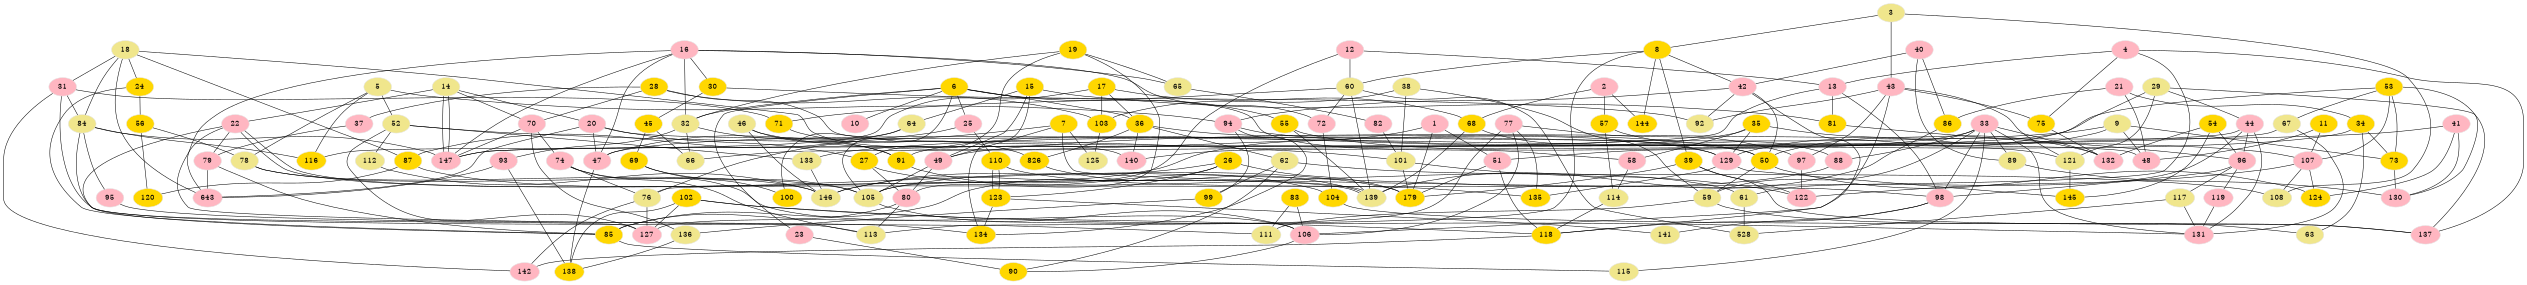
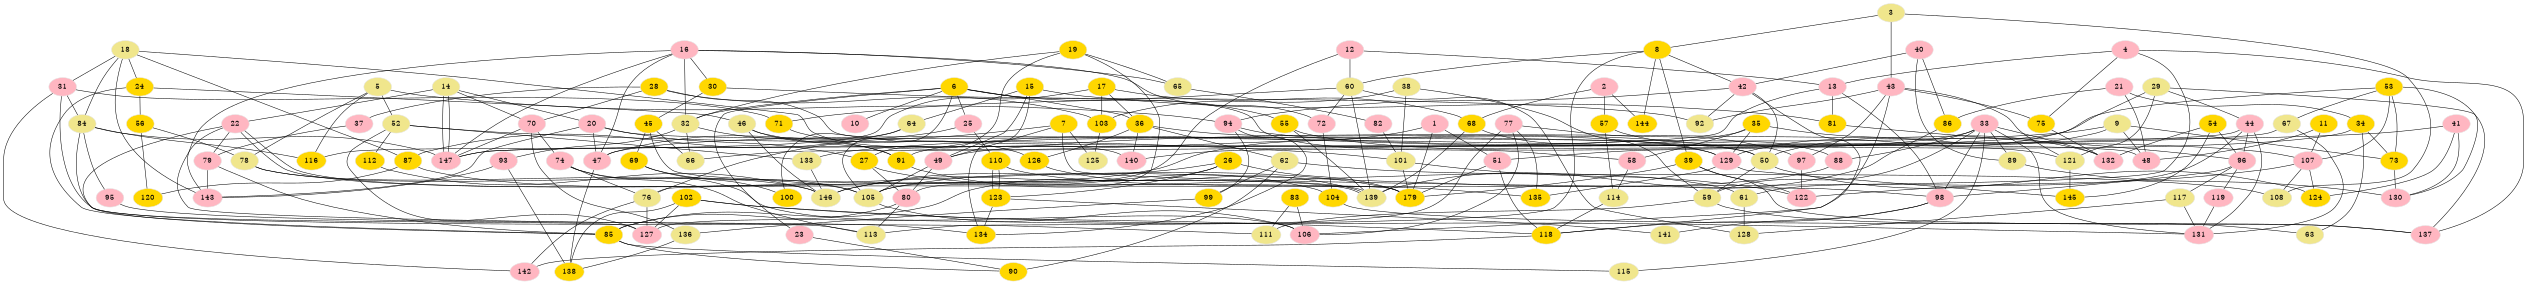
none -> (327, 96)
(370, 161) -> (370, 161)
(1034, 161) -> (1034, 161)
(1765, 161) -> (1765, 161)
none -> (1014, 184)
(208, 198) -> (208, 198)
(1744, 235) -> (1744, 235)
(1155, 266) -> (809, 264)
